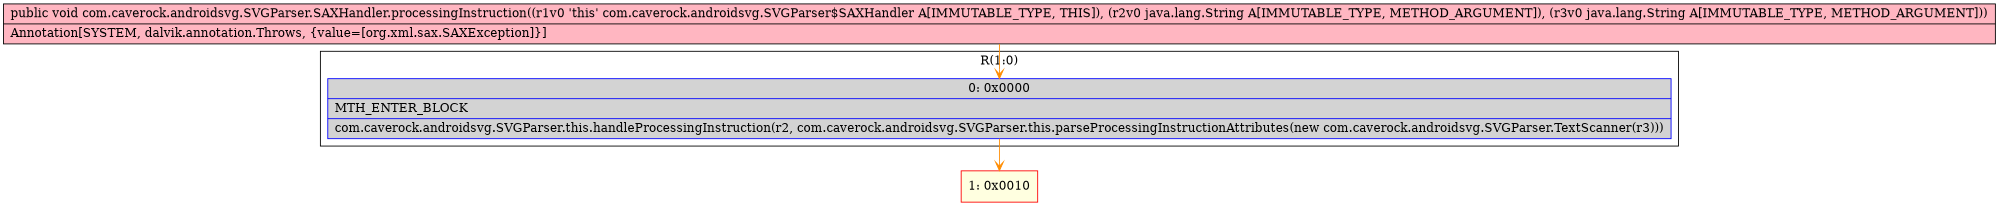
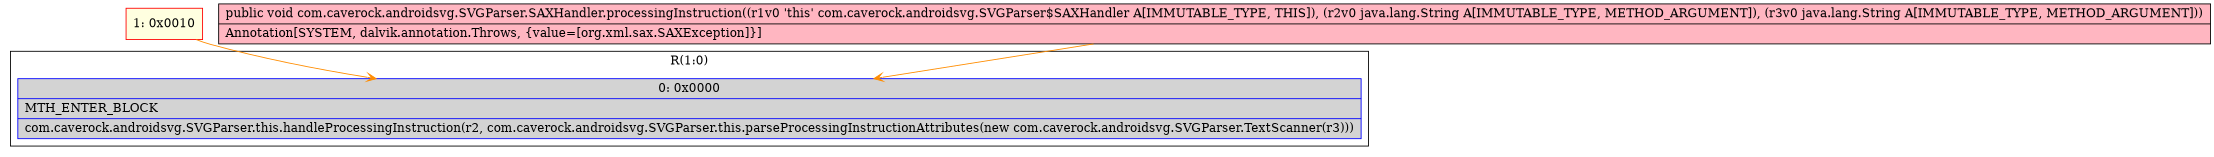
(999, 151) -> (281, 61)
